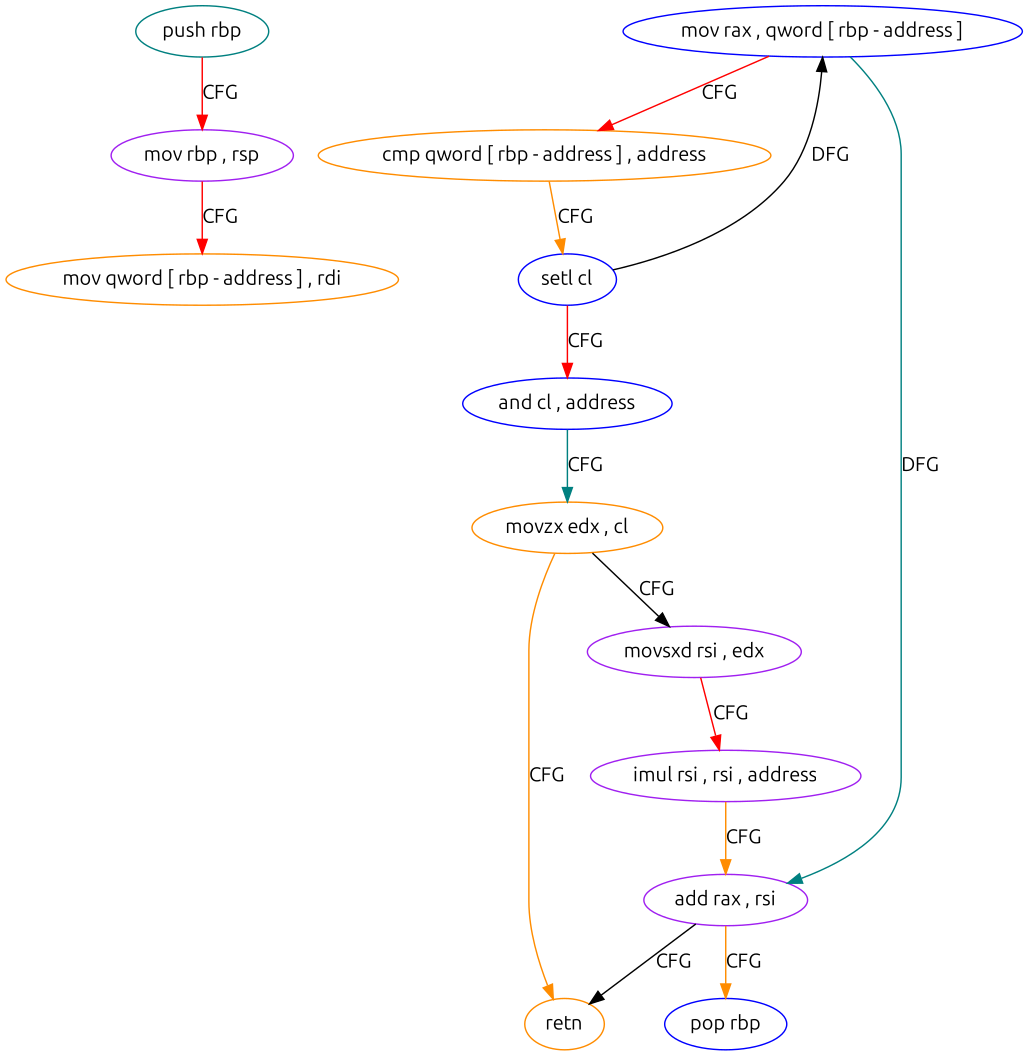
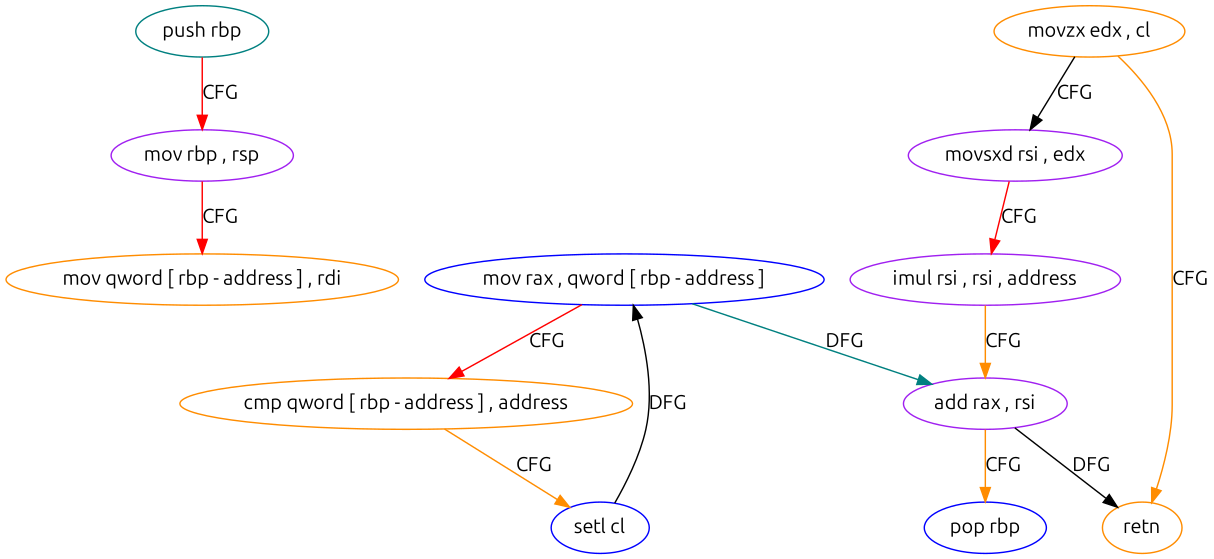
(567, 404) -> none
(674, 962) -> (1092, 466)
